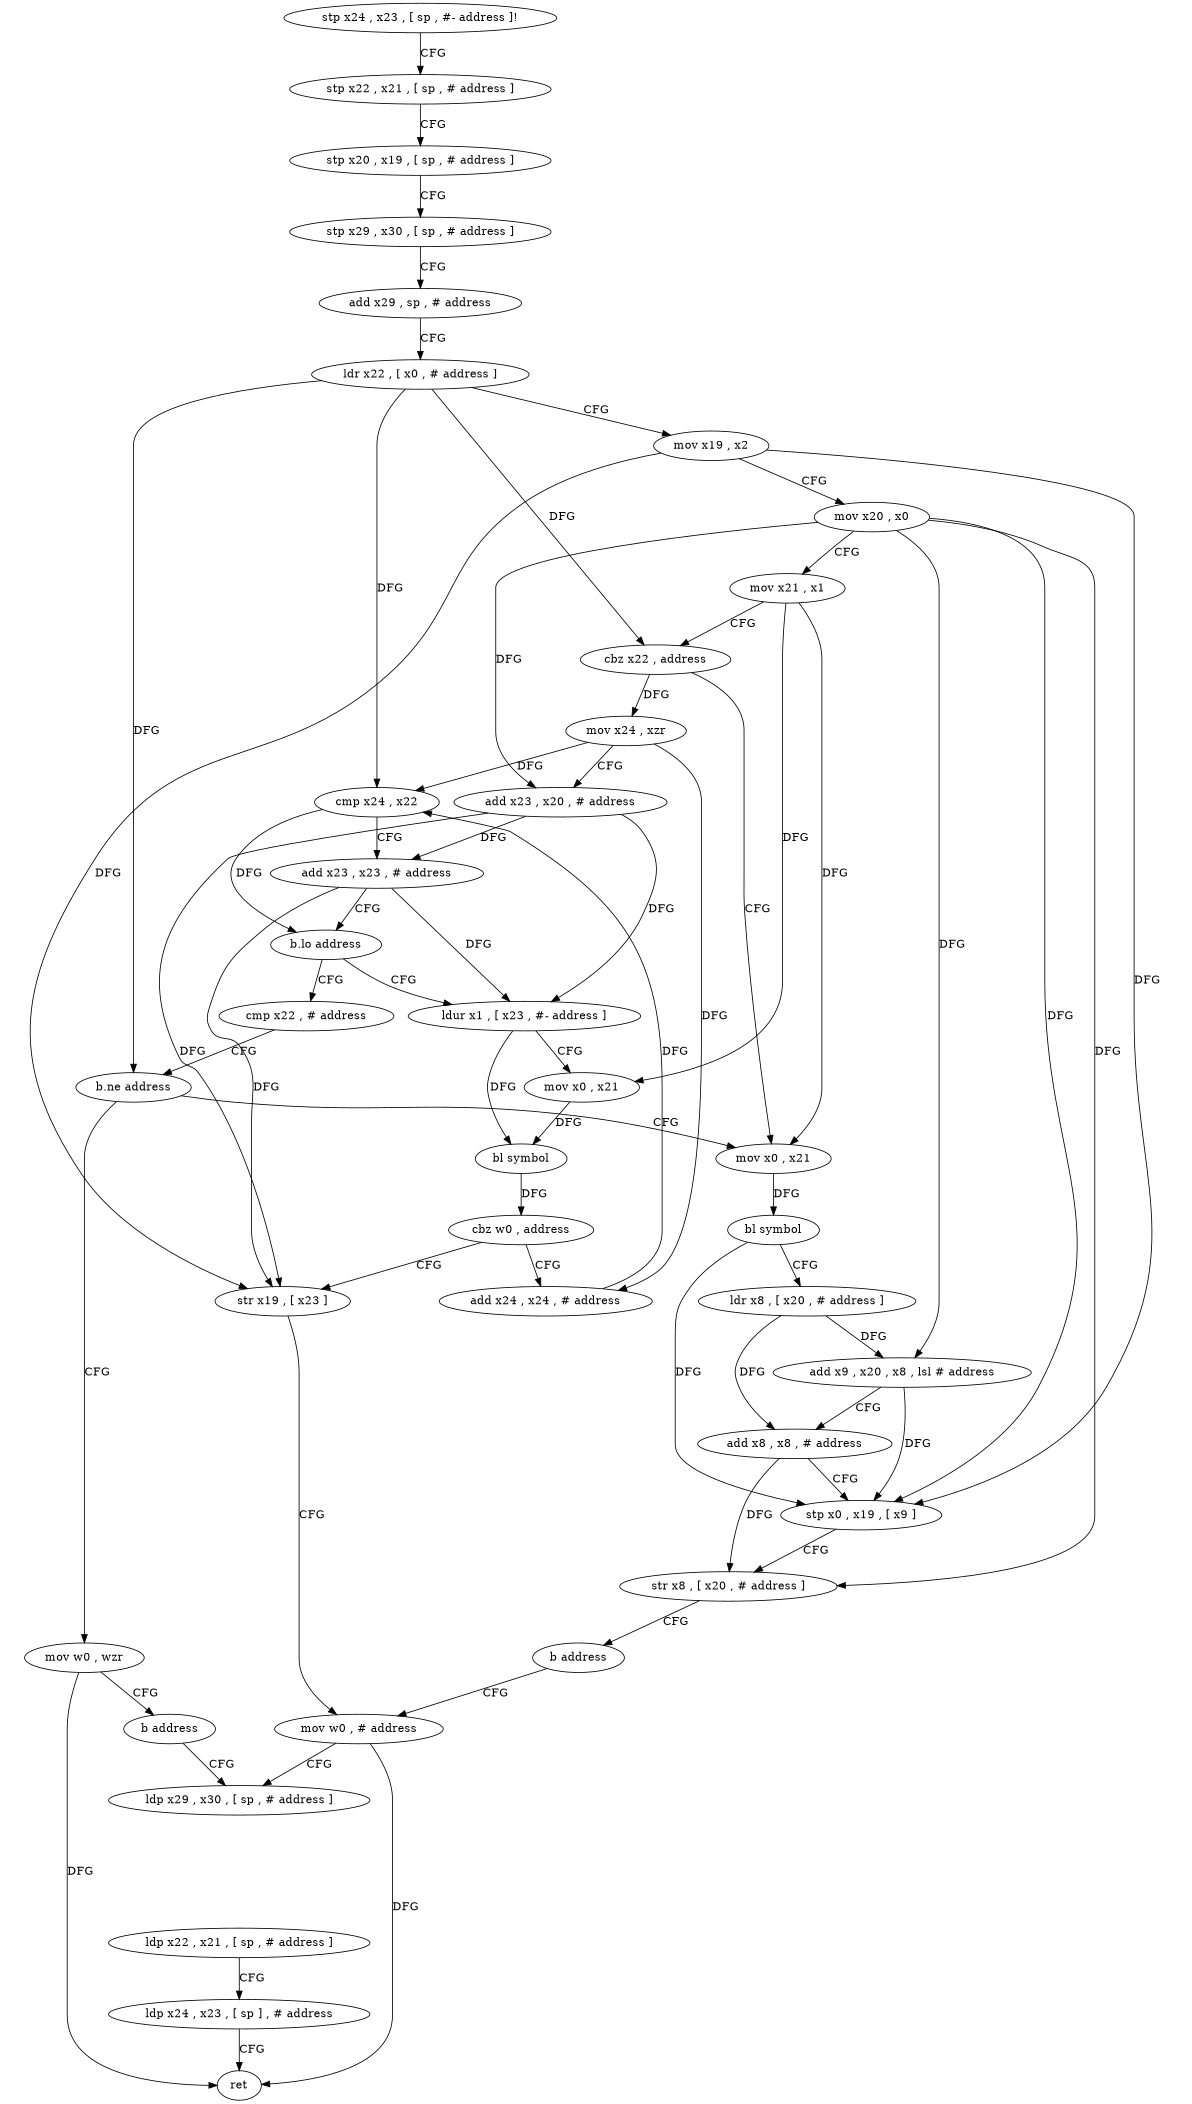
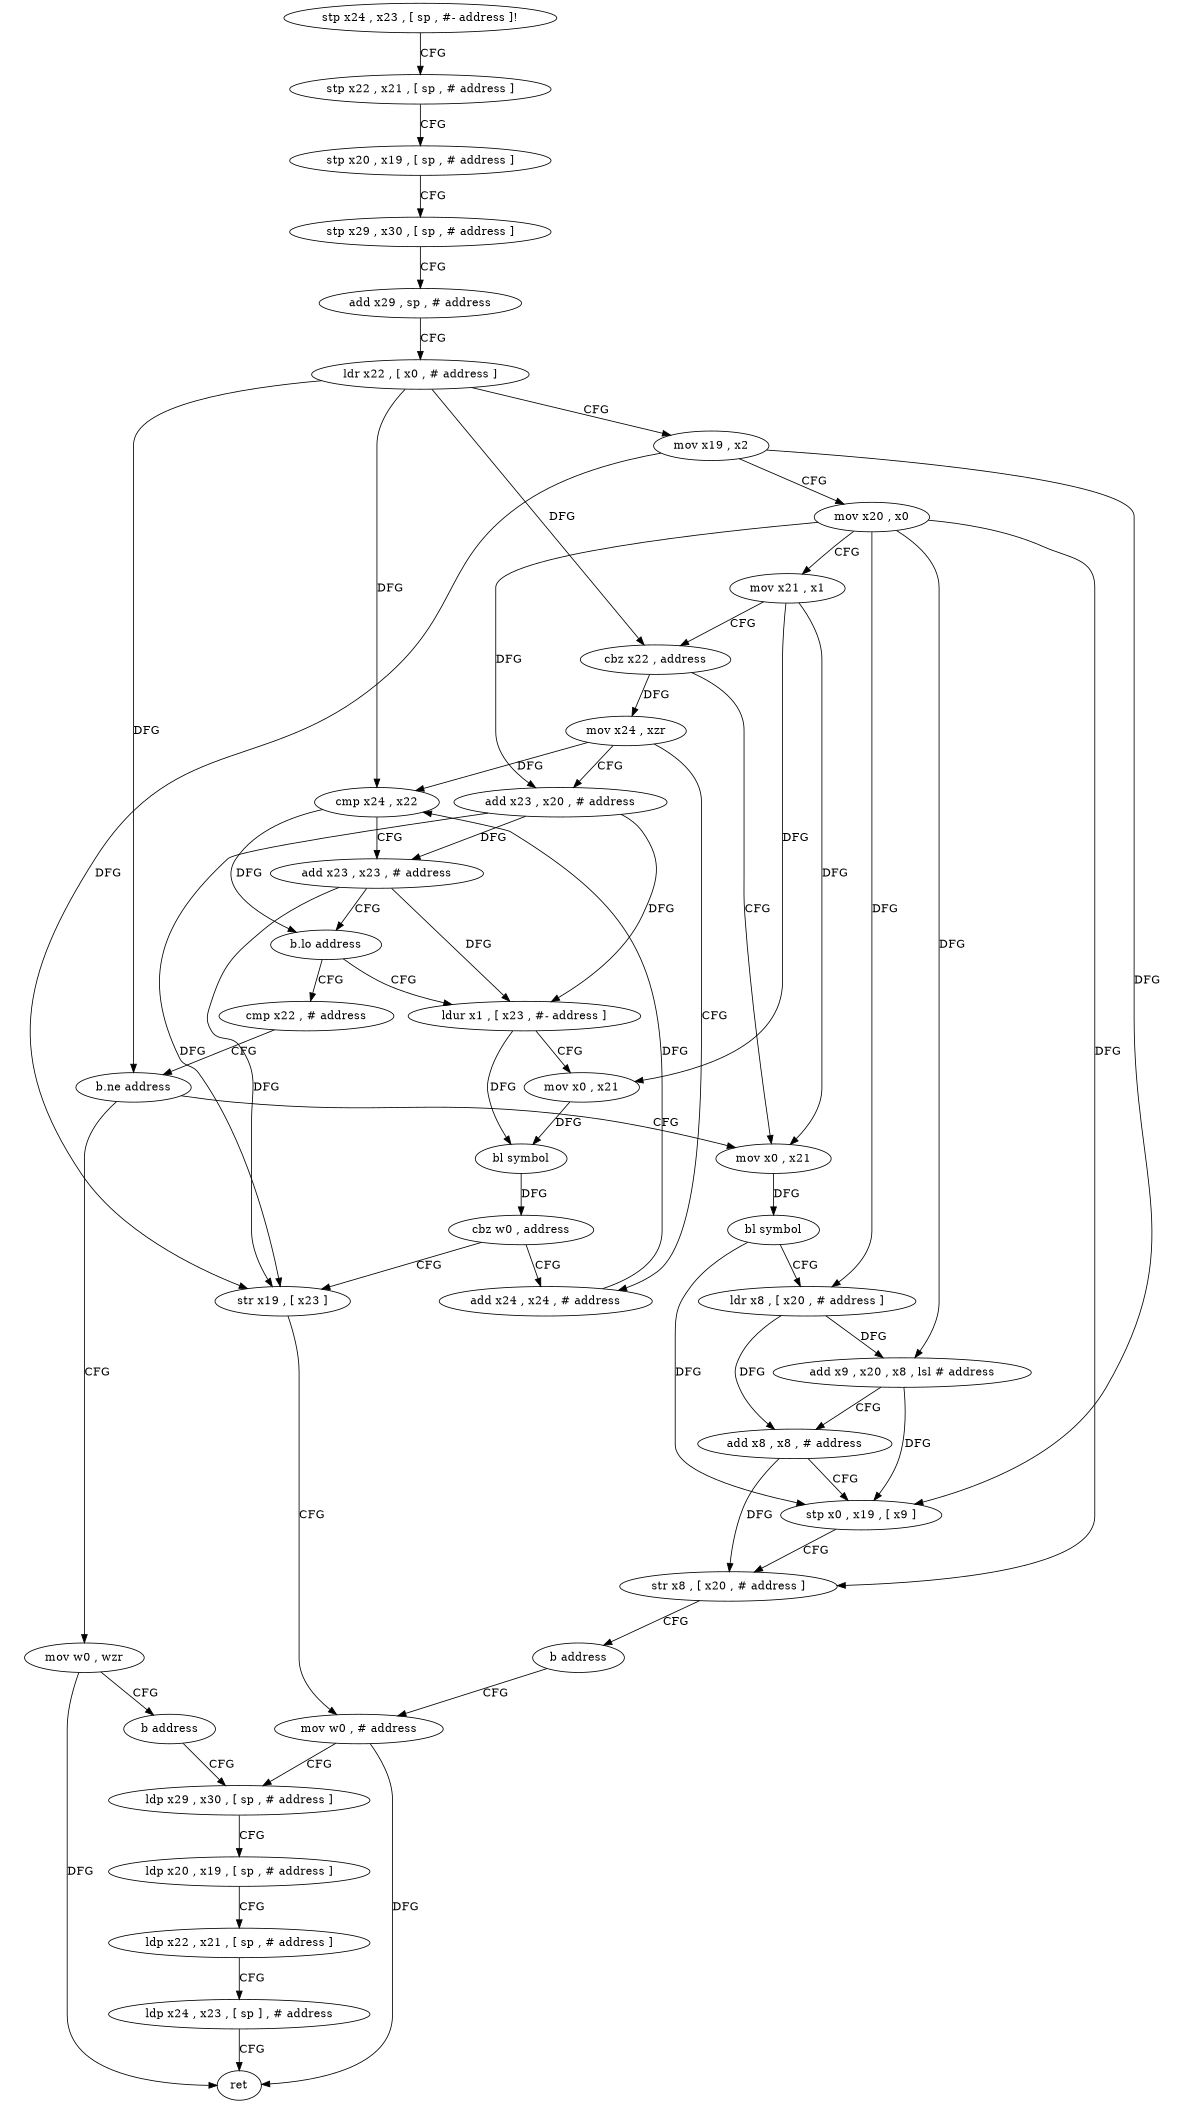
(1046, 1007) -> (872, 913)
(715, 1016) -> (715, 1016)
none -> (239, 1872)
